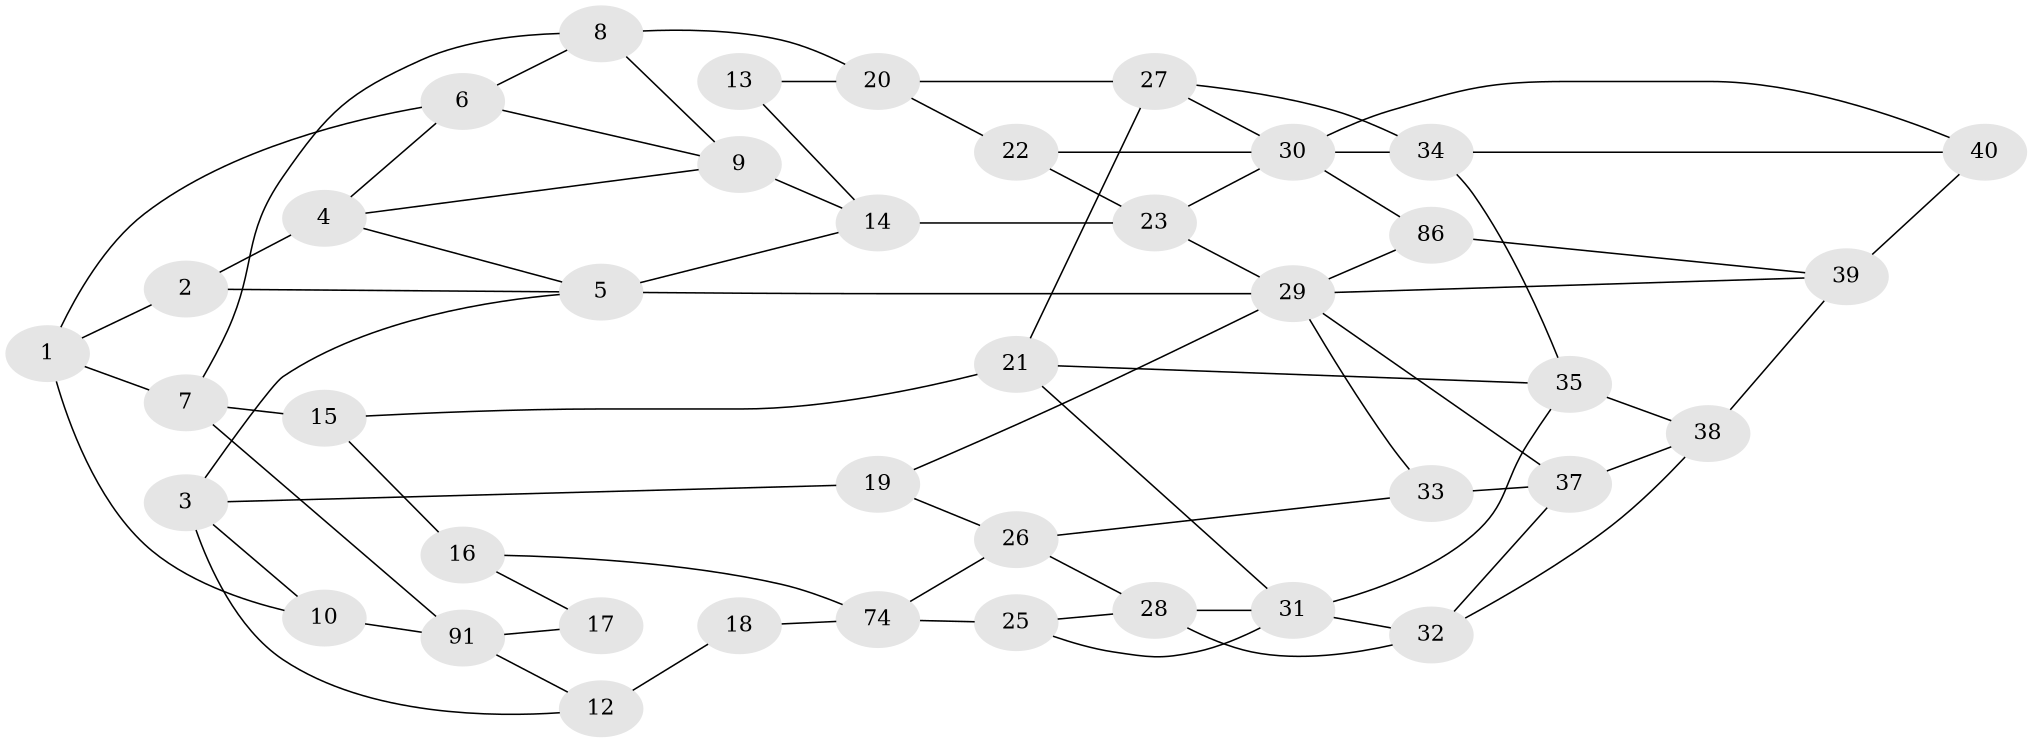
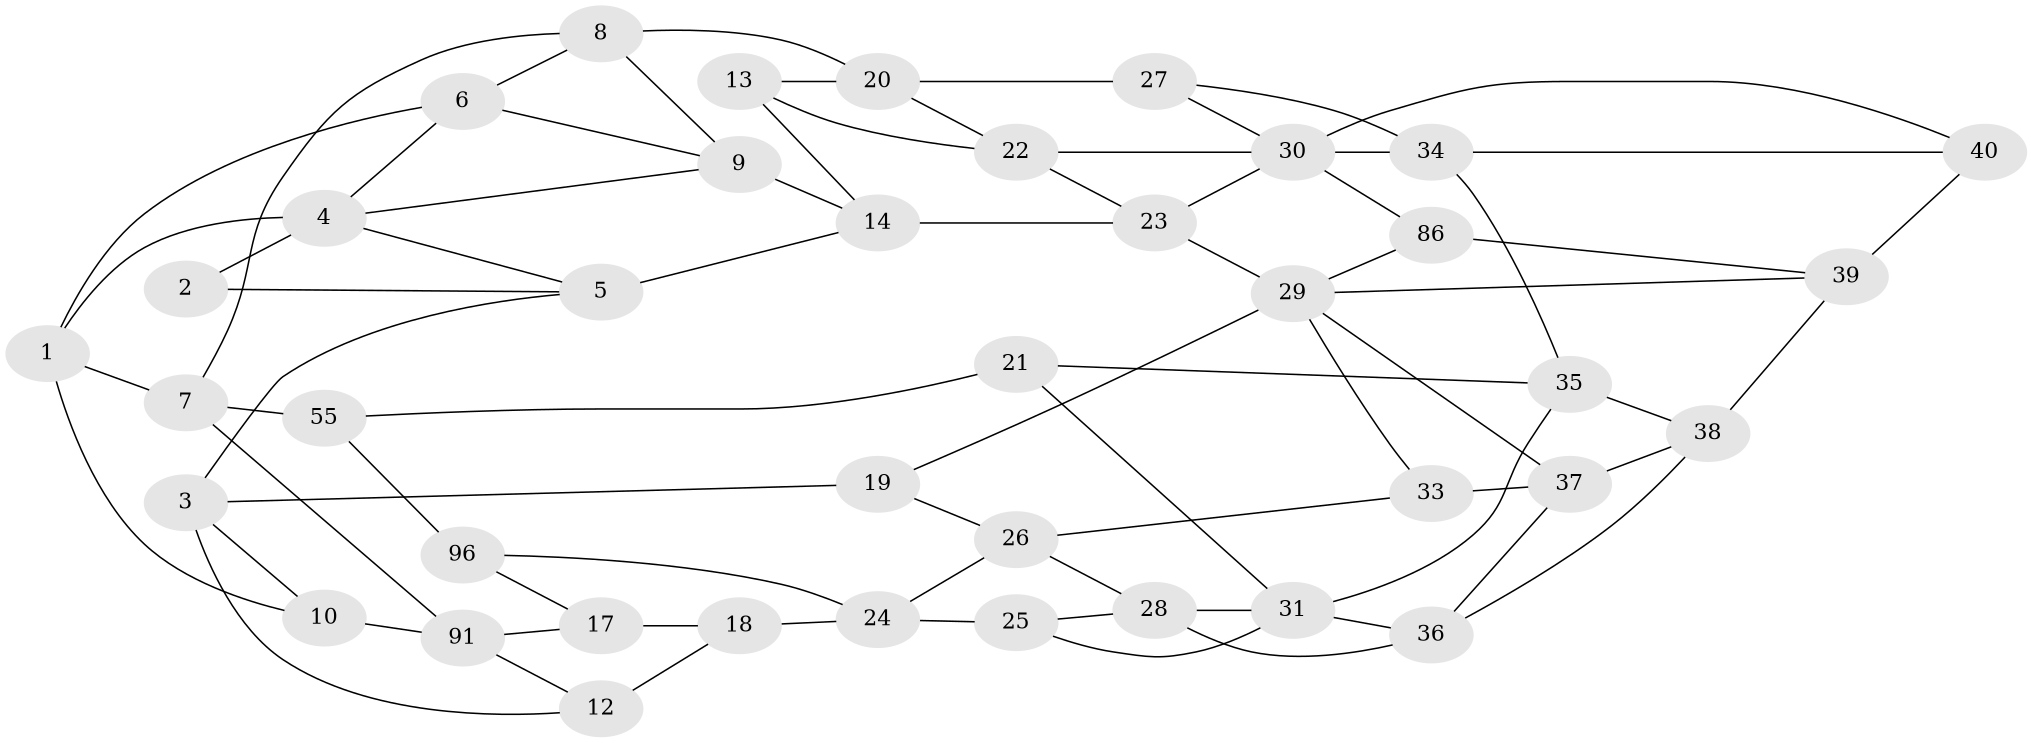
none -> (872, 132)
(1080, 235) -> none
(947, 294) -> none
(117, 321) -> (157, 241)
(324, 418) -> (324, 418)
(463, 555) -> (463, 555)
(878, 620) -> (878, 620)
none -> (671, 626)
(1431, 635) -> (1431, 635)
